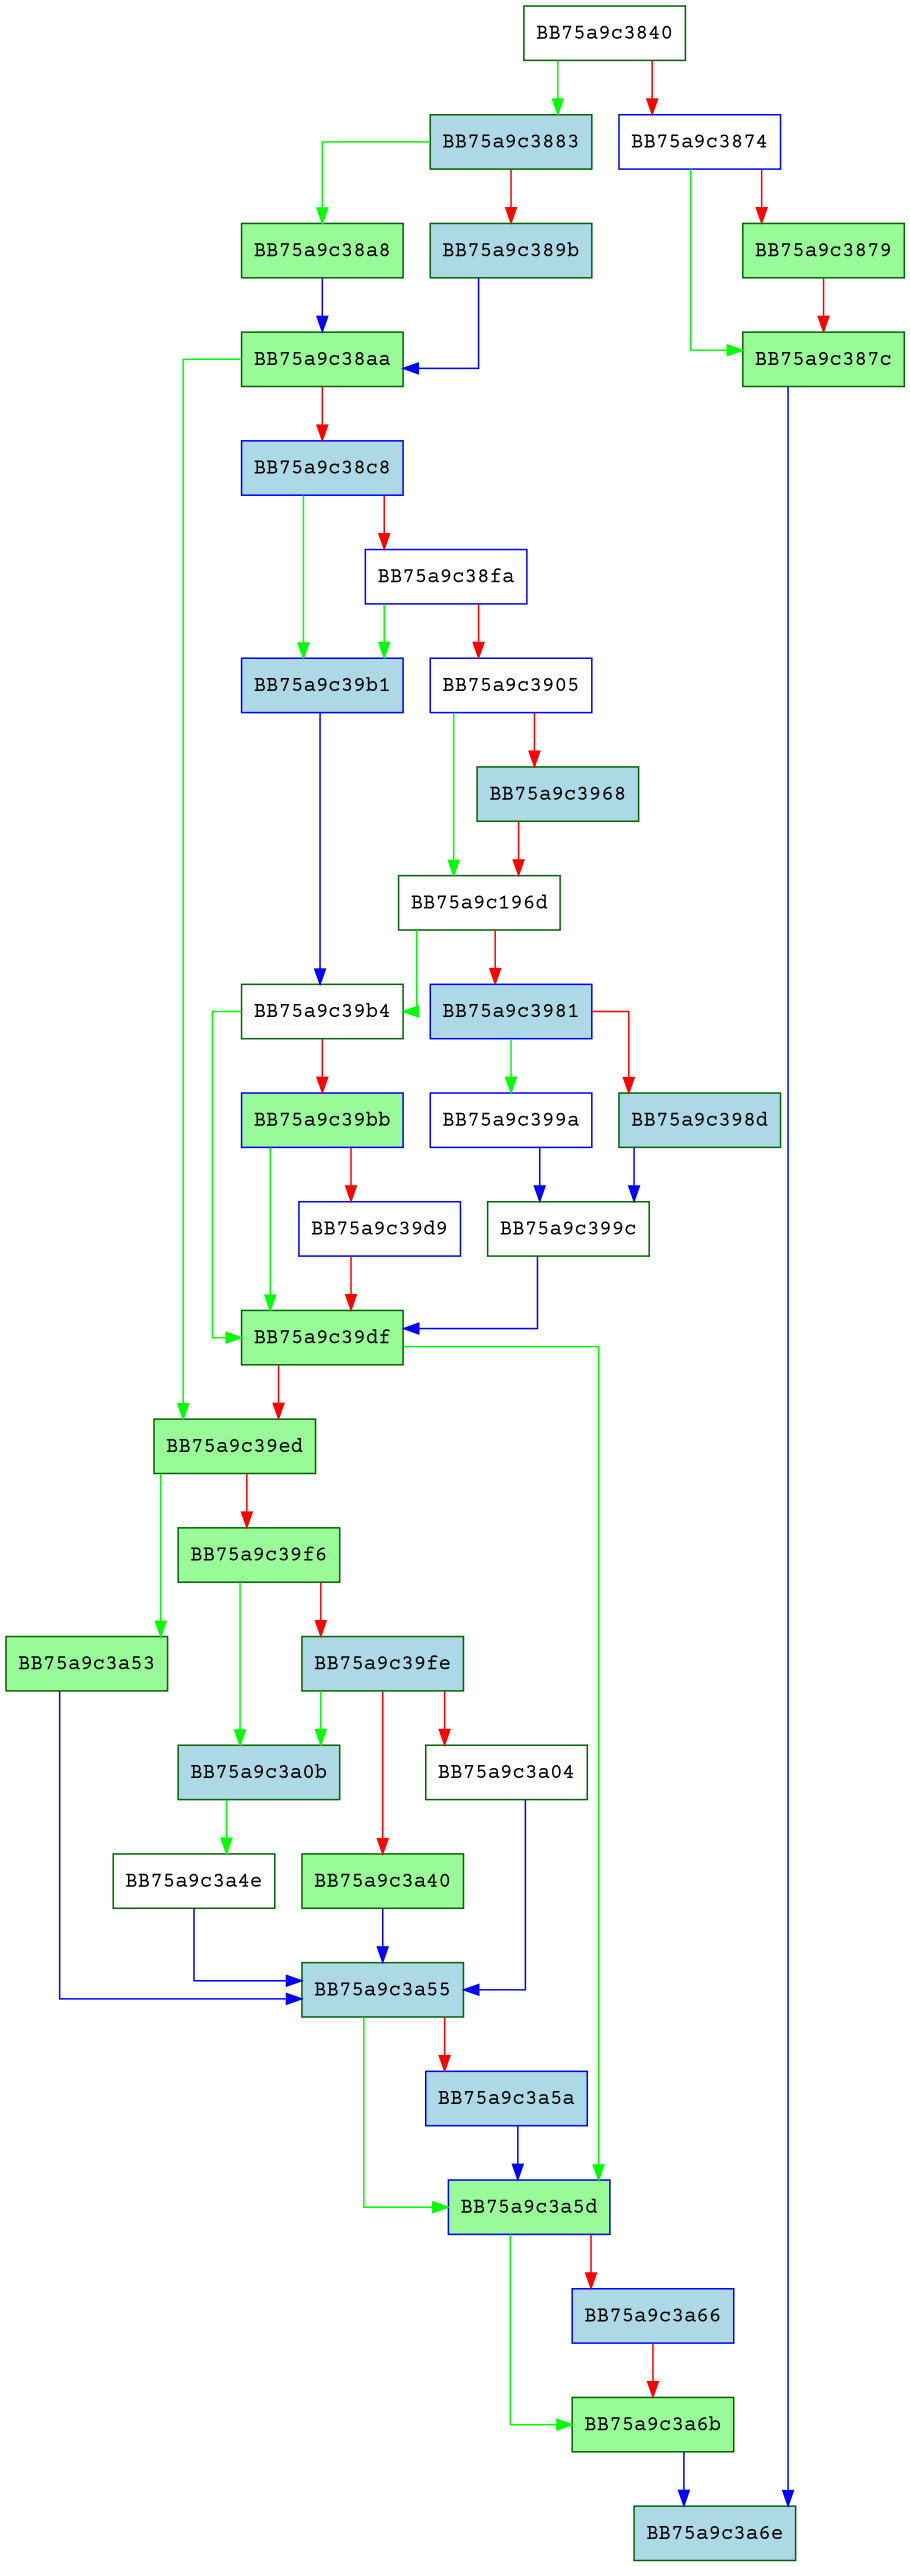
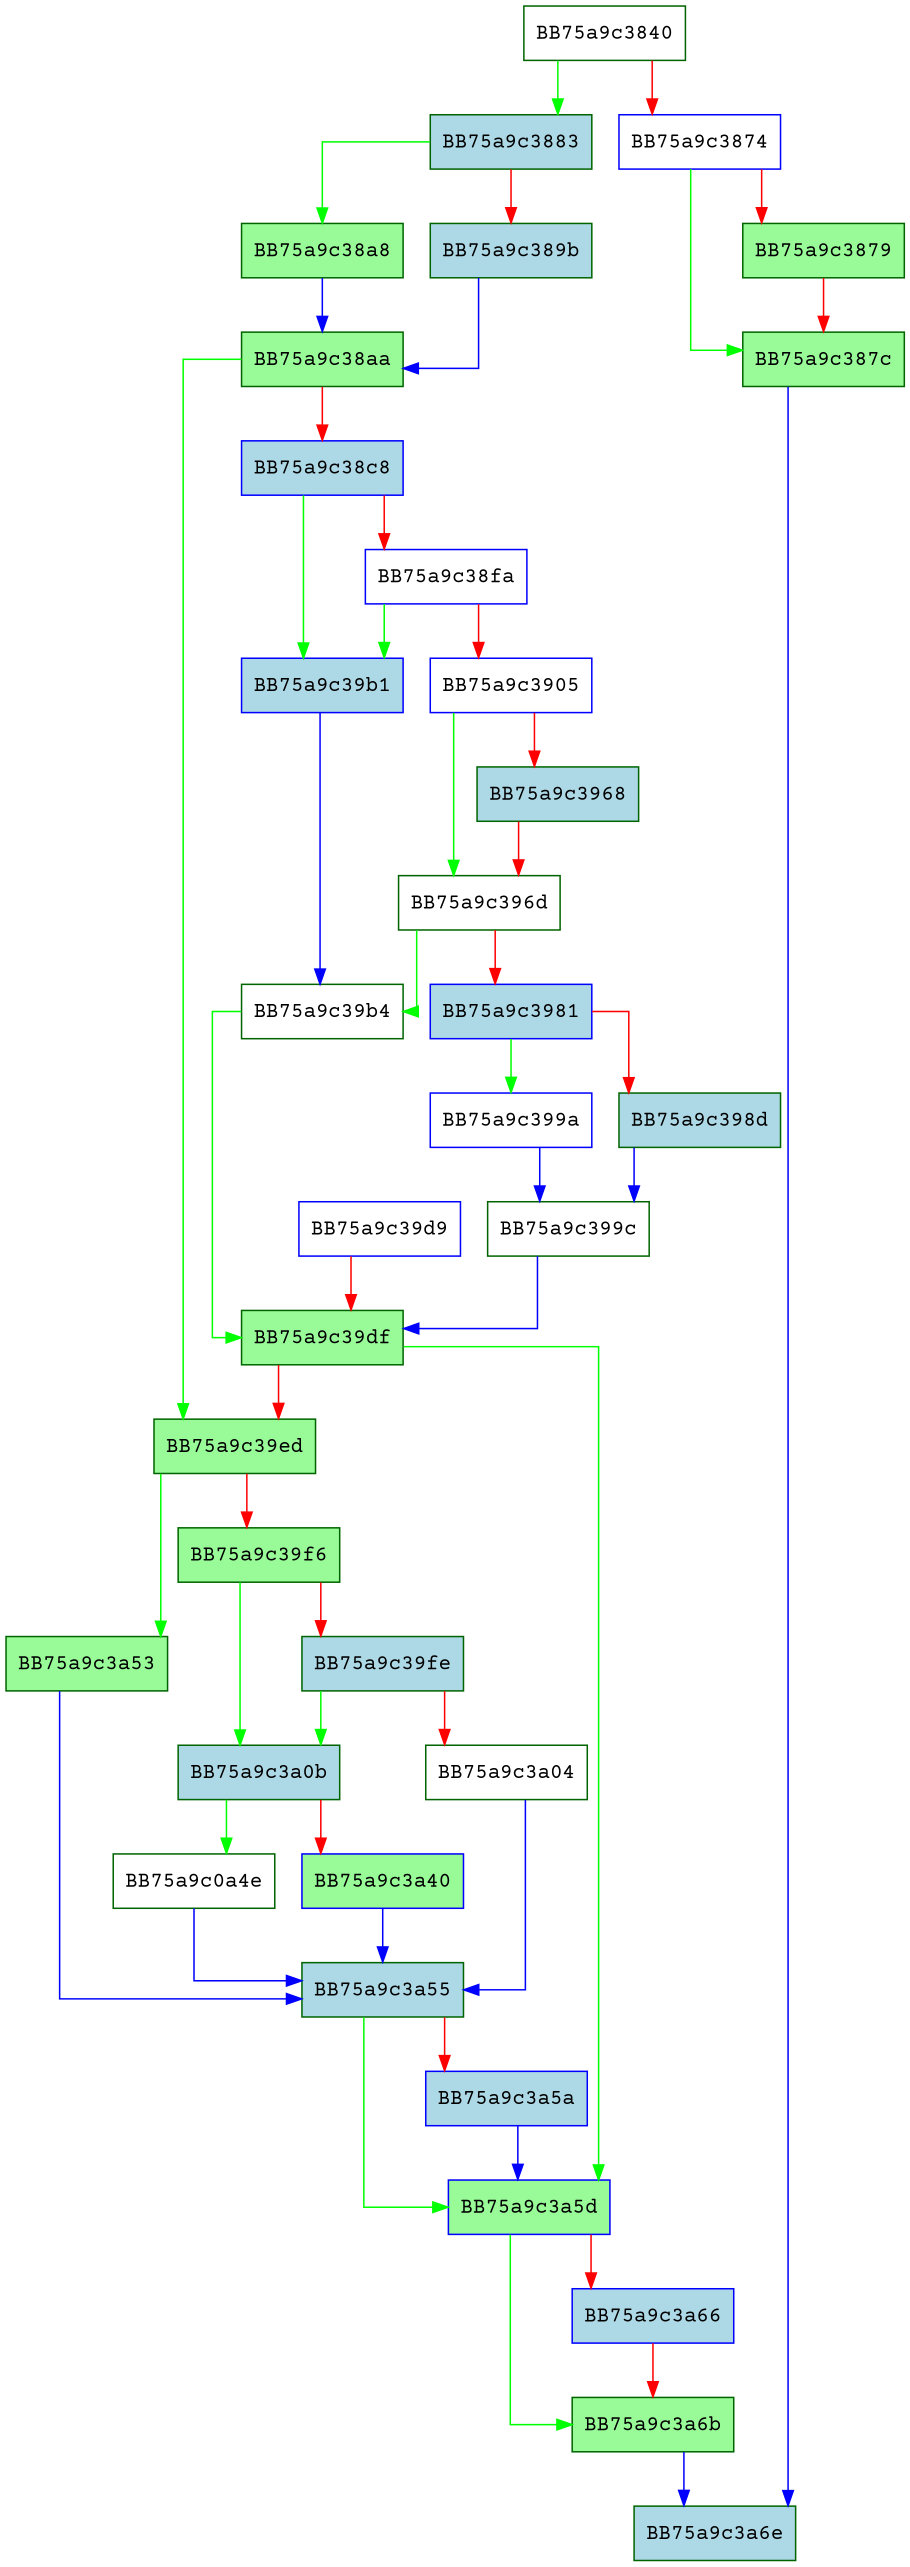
(479, 903) -> (479, 903)
(322, 1120) -> none
(383, 1765) -> (321, 1819)
(194, 1881) -> (194, 1881)
(383, 1881) -> (383, 1881)
